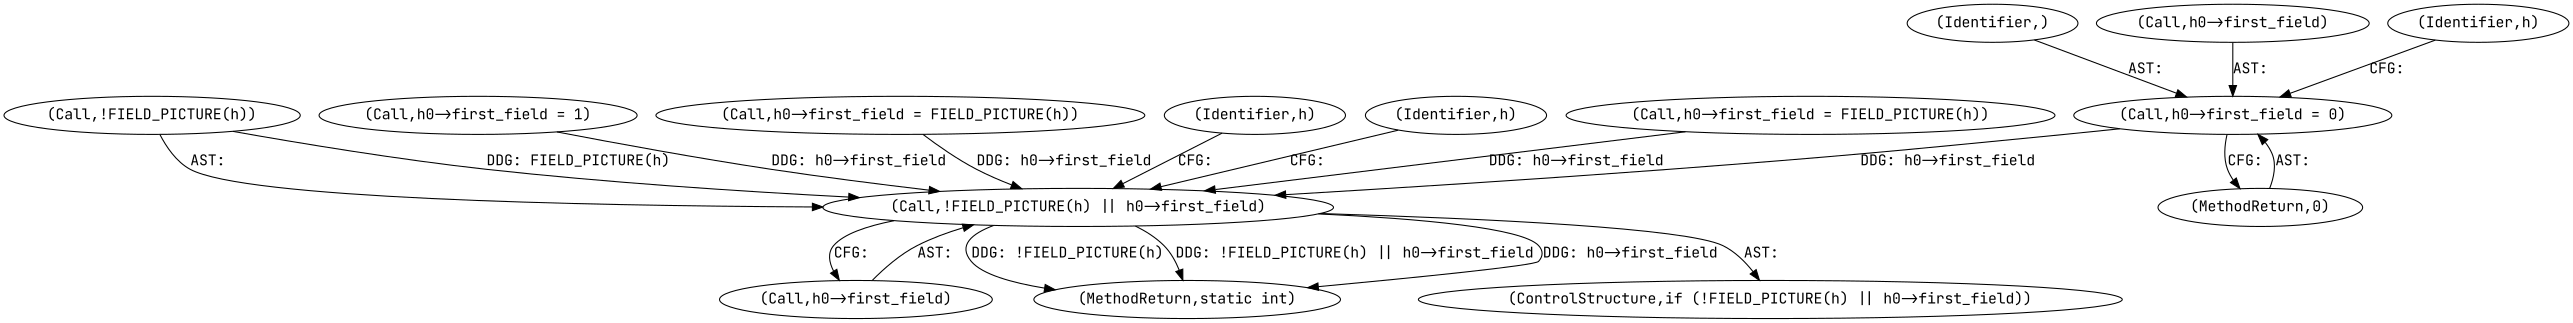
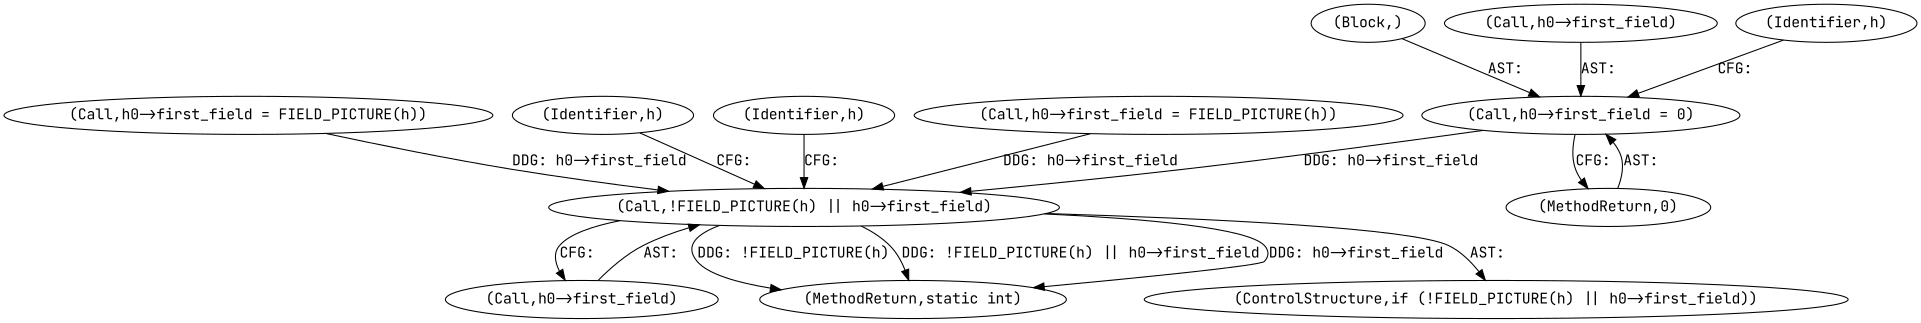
(1993, 23) -> (1368, 23)
(152, 115) -> none
(478, 115) -> none
